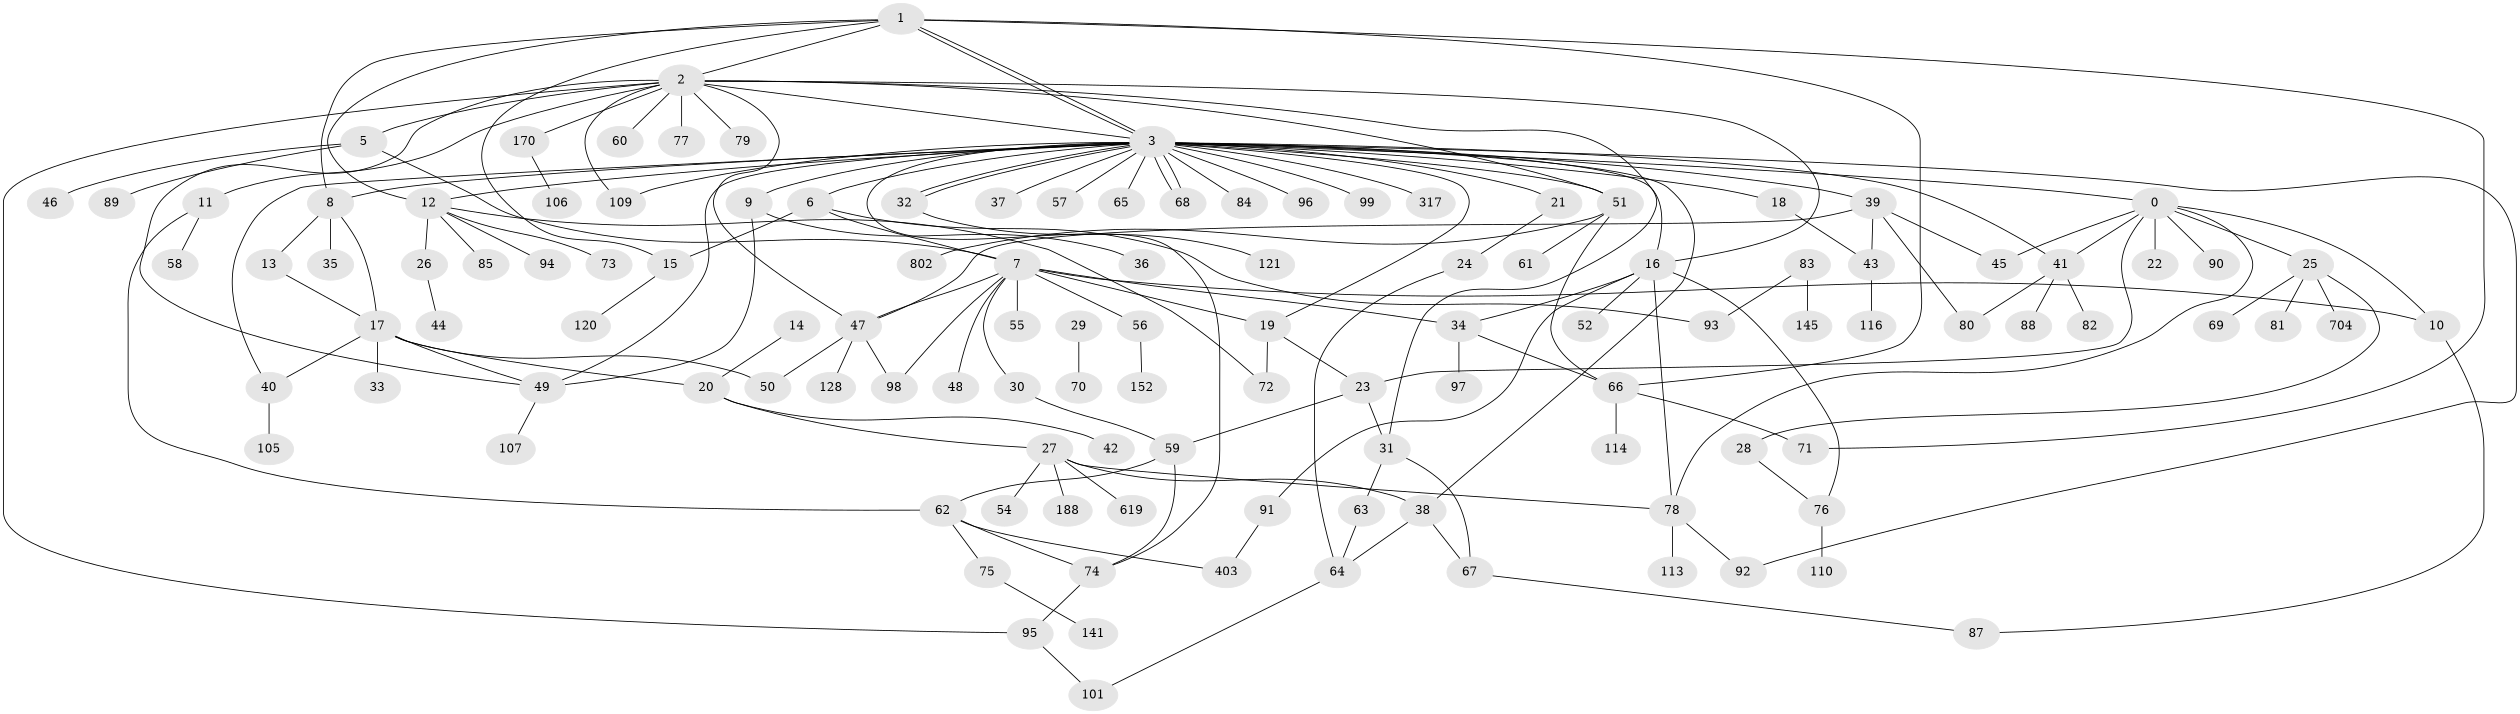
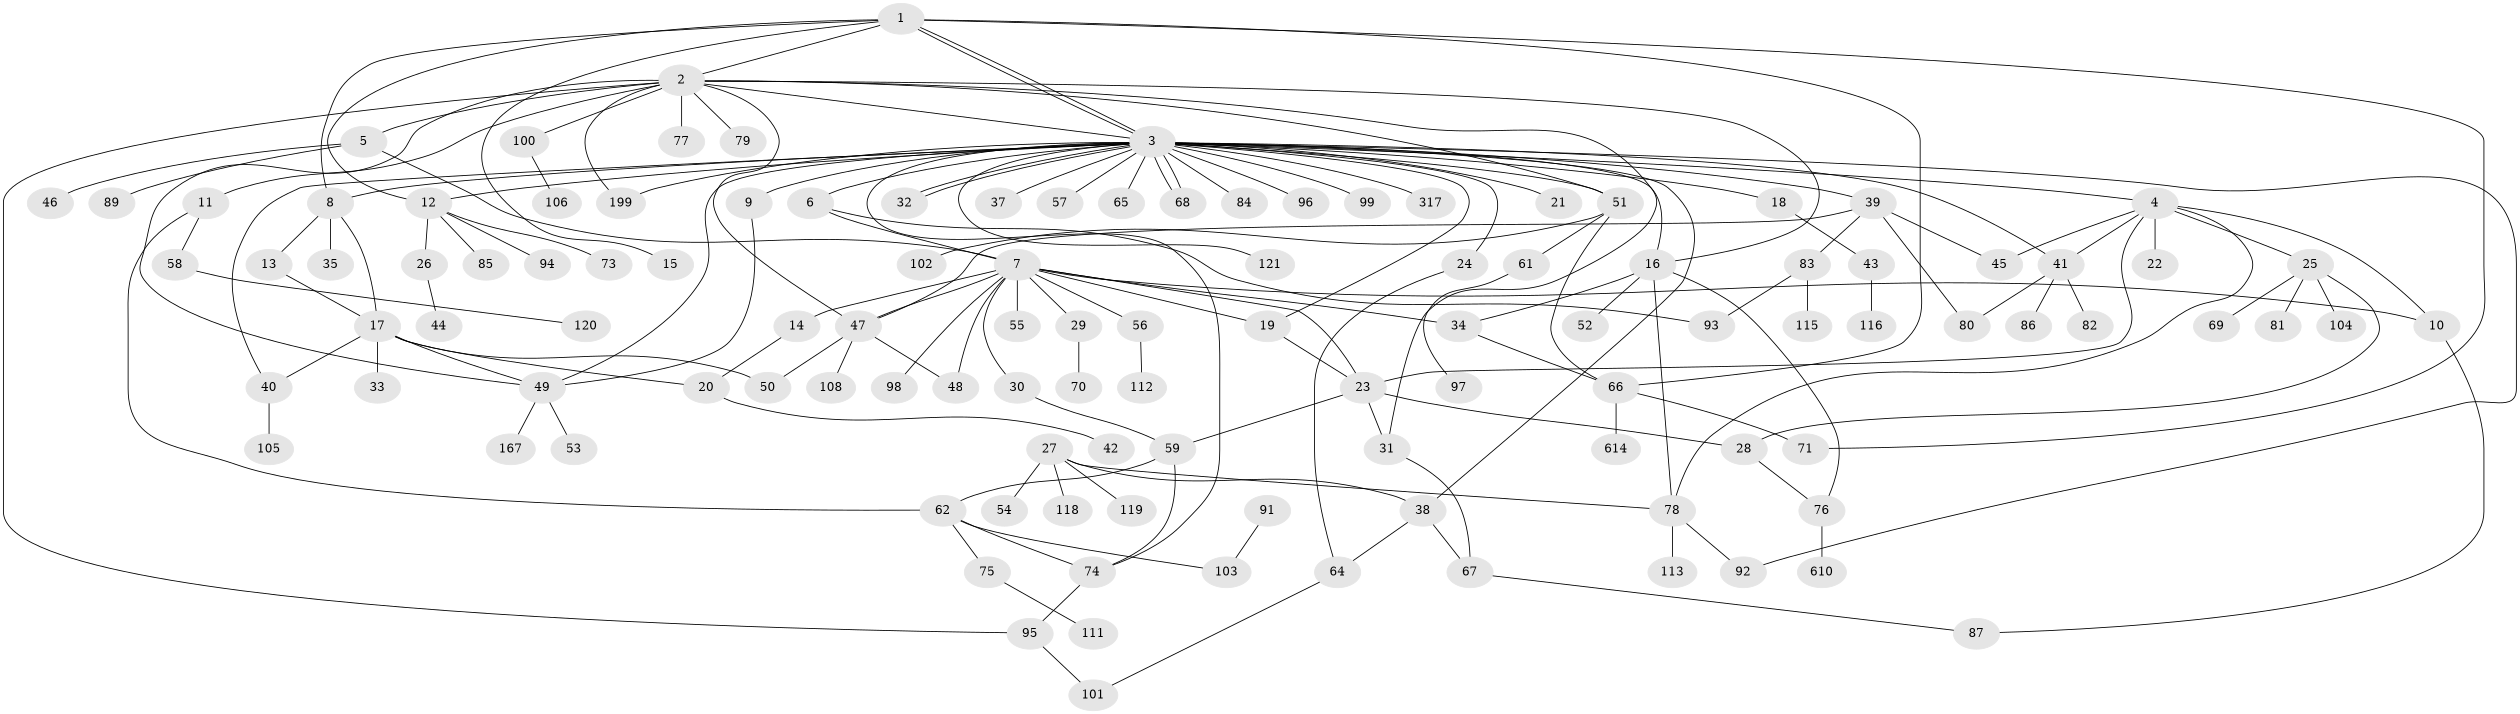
(524, 142) -> (524, 142)
(620, 142) -> none
(621, 203) -> (621, 203)
(2155, 203) -> (2155, 203)
(1872, 234) -> (1840, 234)
(741, 235) -> none
(1161, 237) -> (970, 220)
(1499, 242) -> (1370, 161)
(922, 265) -> (922, 265)
(1142, 265) -> none
(2217, 265) -> none
none -> (905, 292)
(628, 295) -> (388, 300)
none -> (1048, 295)
none -> (1254, 303)
(1807, 326) -> (1807, 326)
(2029, 326) -> (2029, 326)
(2341, 326) -> (2341, 326)
(876, 357) -> (907, 357)
(1459, 357) -> (1424, 328)
(831, 388) -> (831, 388)
(1142, 388) -> (1142, 388)
(1267, 388) -> none
(1473, 412) -> none
none -> (1553, 422)
(874, 432) -> none
(511, 449) -> (511, 449)
none -> (574, 449)
(1616, 449) -> (1616, 449)
(1068, 511) -> (1068, 511)
(1132, 511) -> (1132, 511)
(1362, 511) -> none
(1227, 572) -> (1227, 572)
(1822, 572) -> (1822, 572)
(1093, 634) -> (1093, 634)
